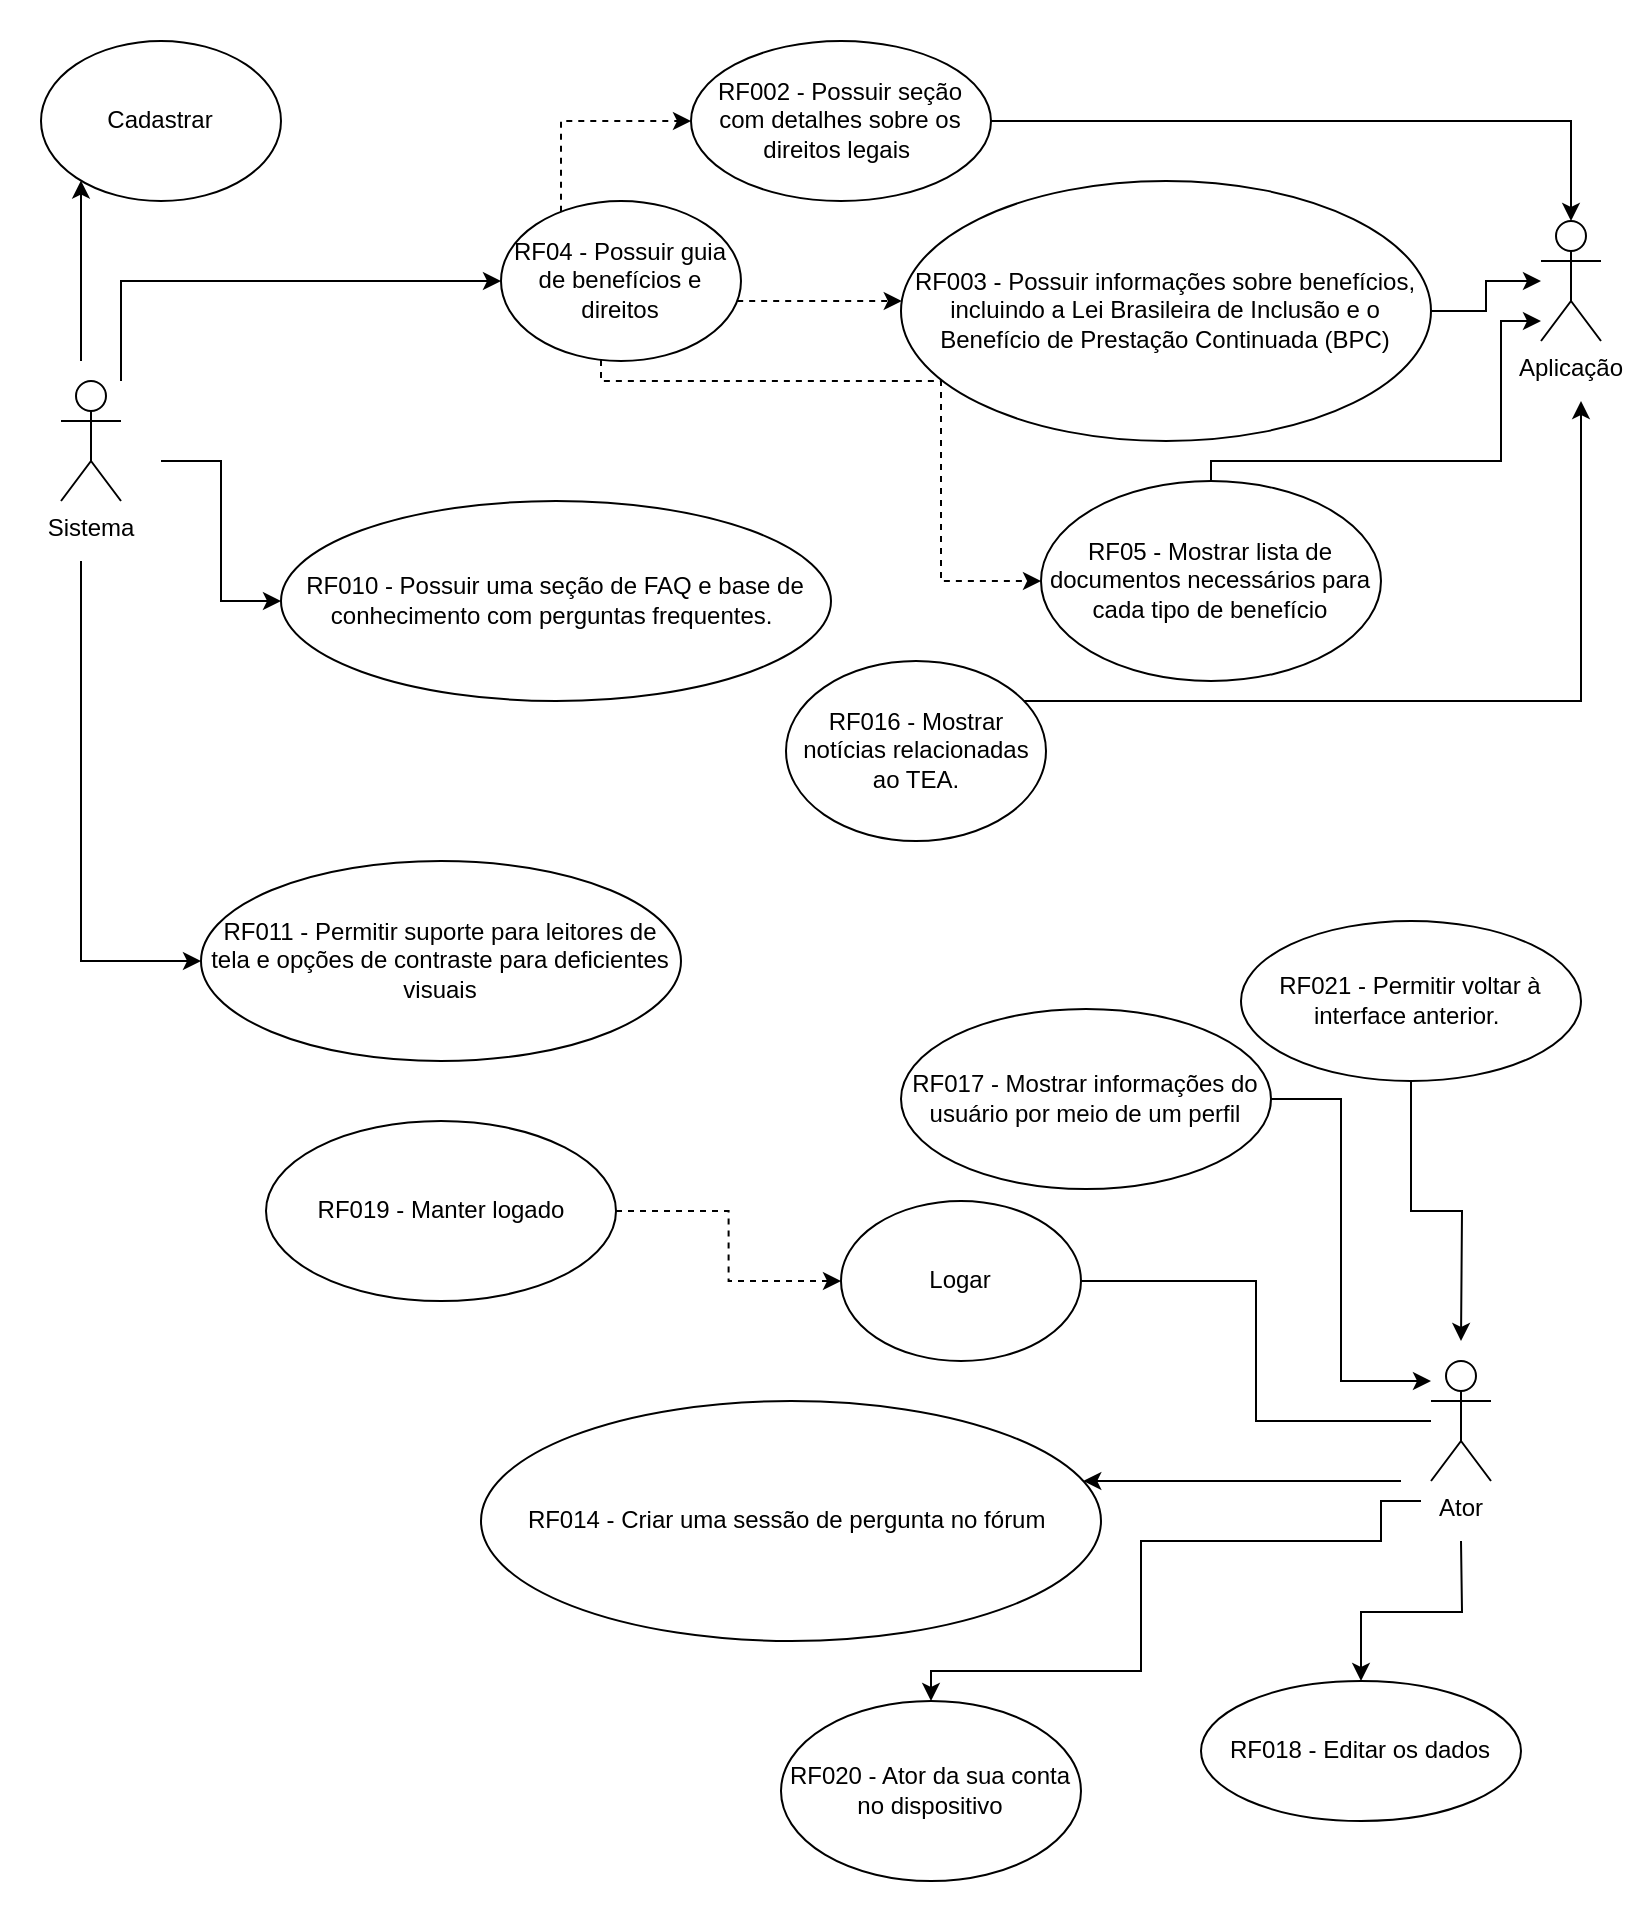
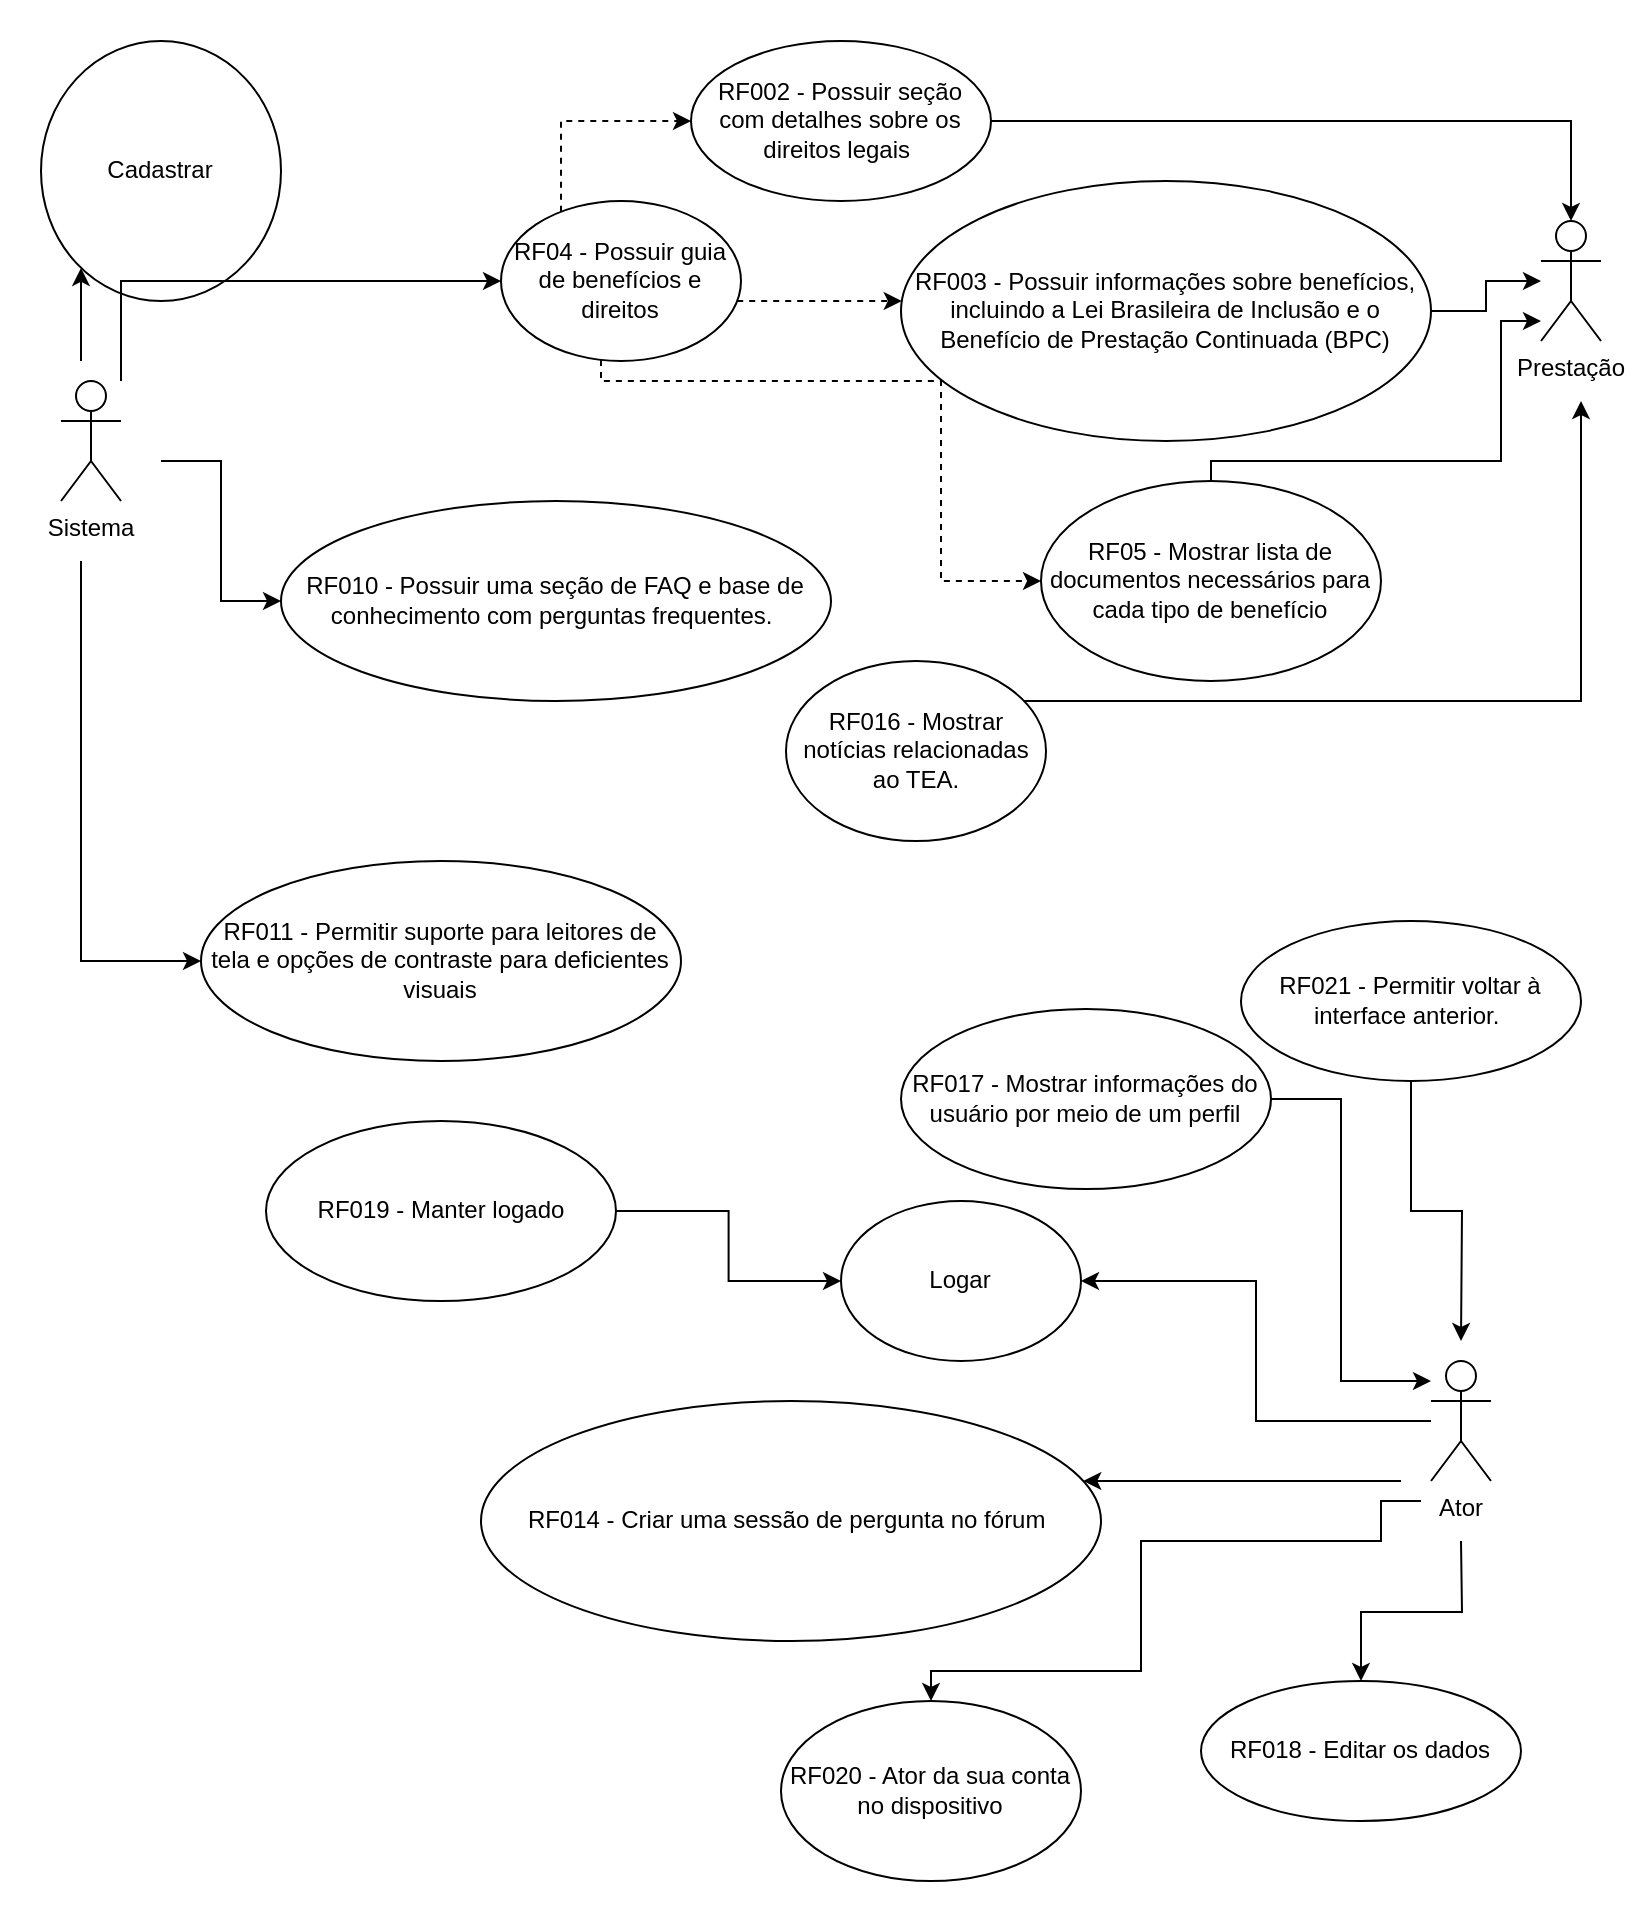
(161, 121) -> (161, 171)
(1572, 369) -> (1572, 369)
(729, 1239) -> (729, 1239)
(1090, 1281) -> (1096, 1281)
